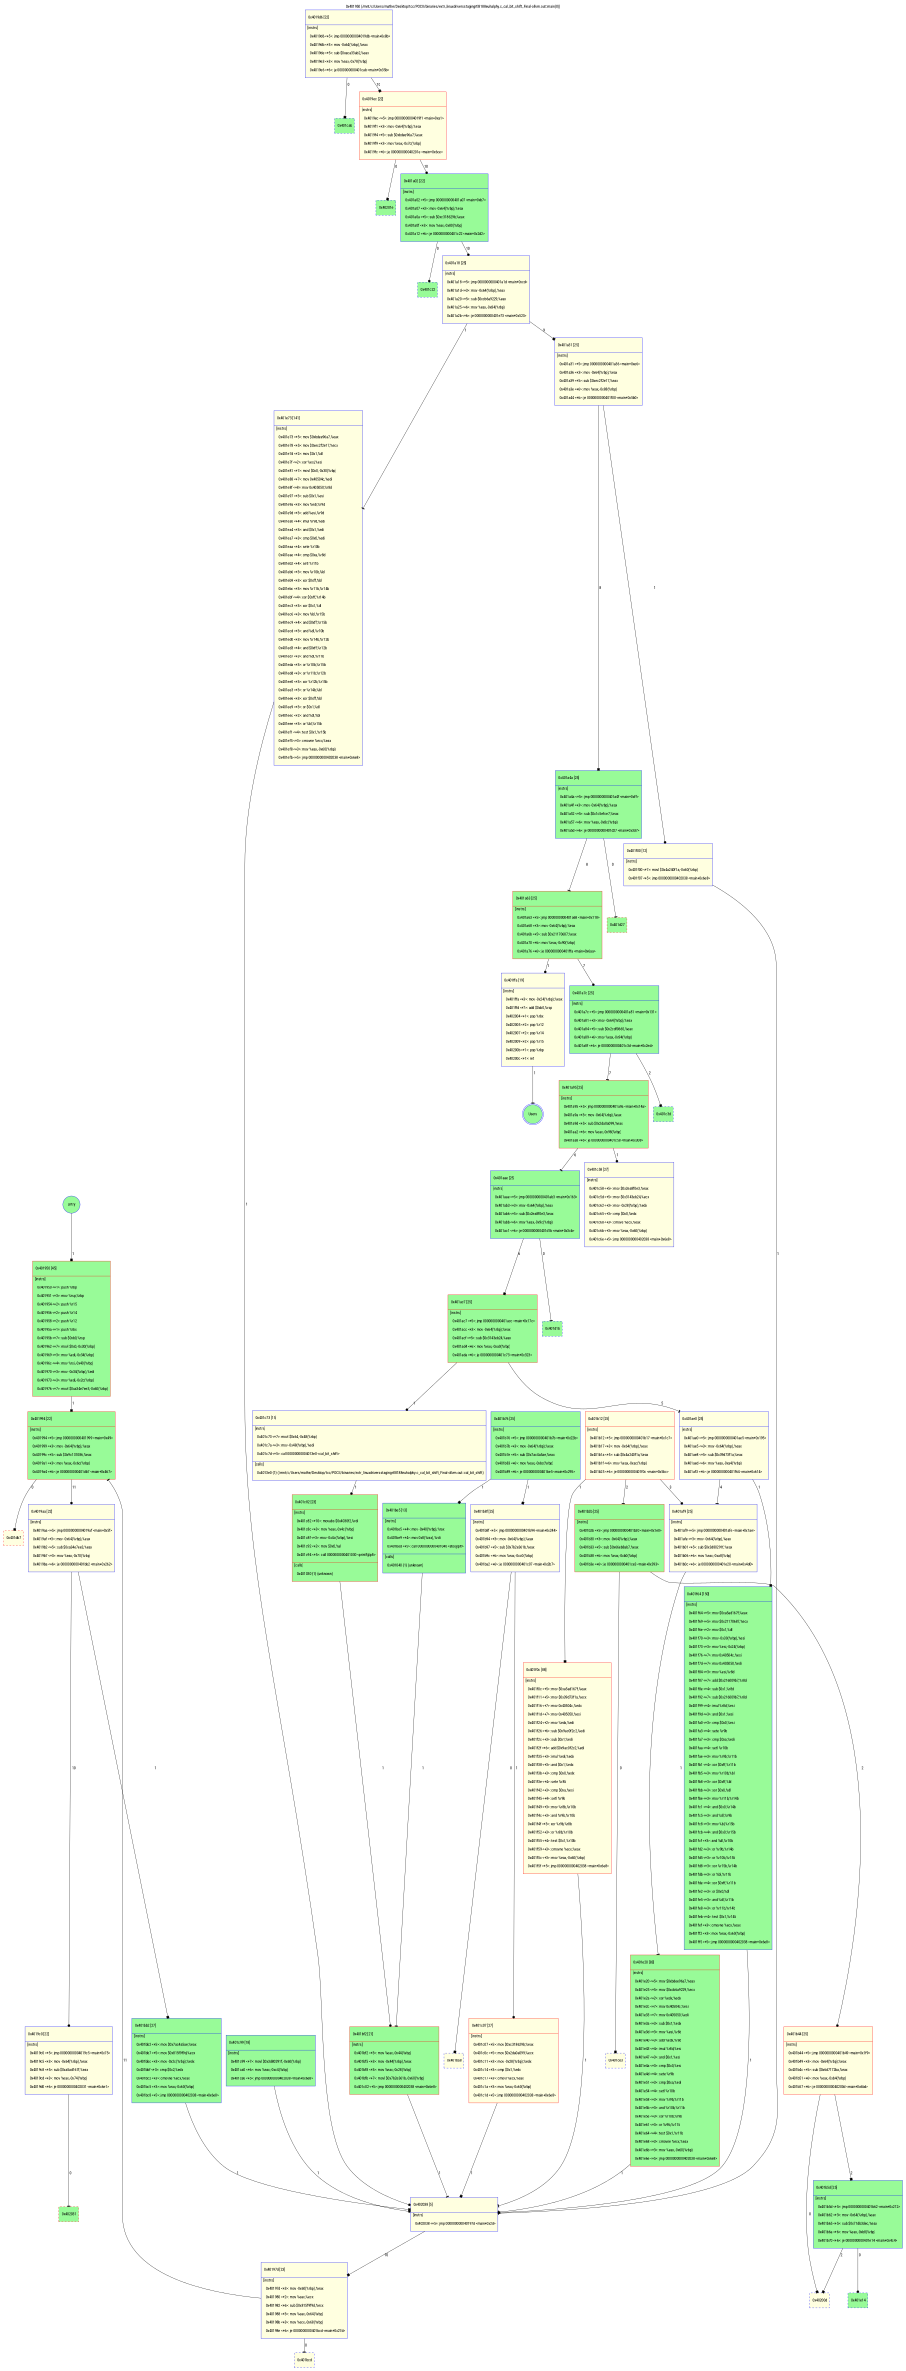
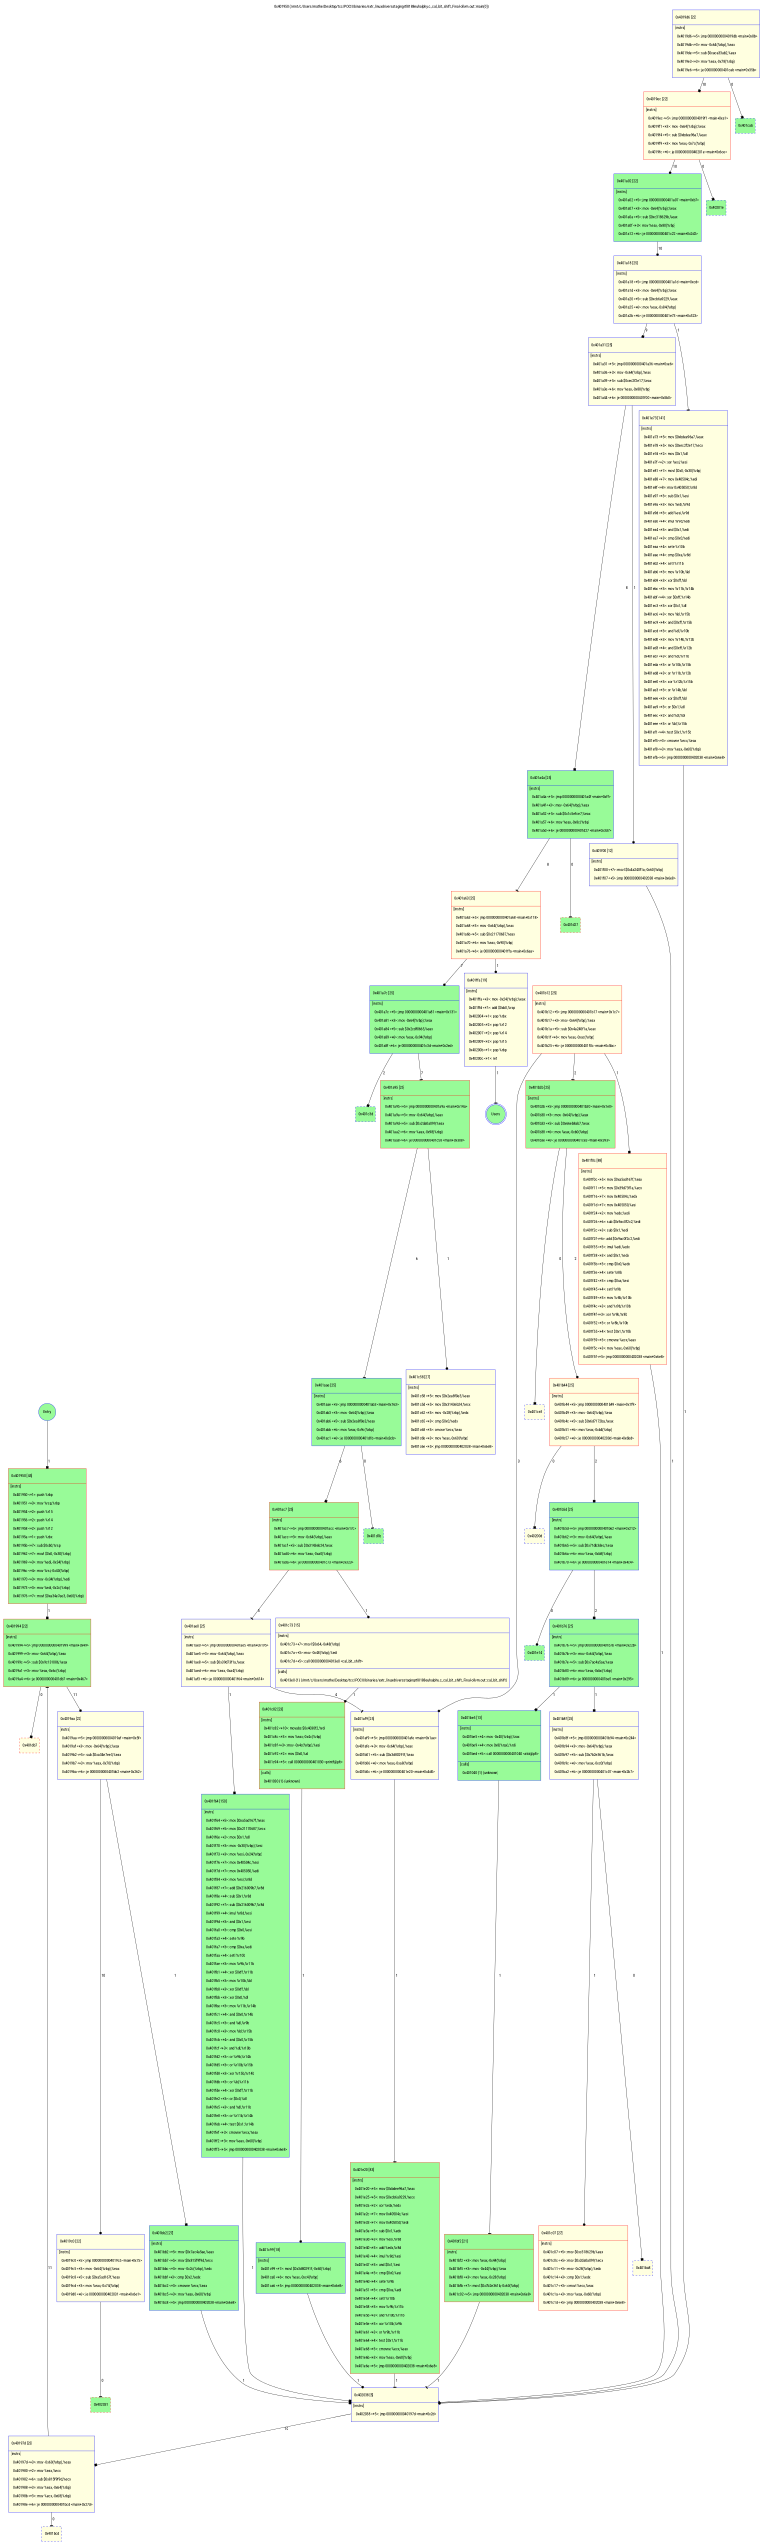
(428, 290) -> none
(557, 925) -> (496, 925)
(365, 1803) -> (301, 2015)
(479, 2149) -> none
(833, 2269) -> (594, 1593)
